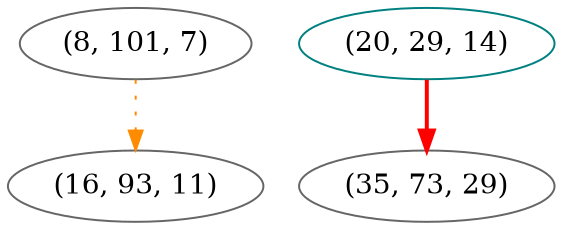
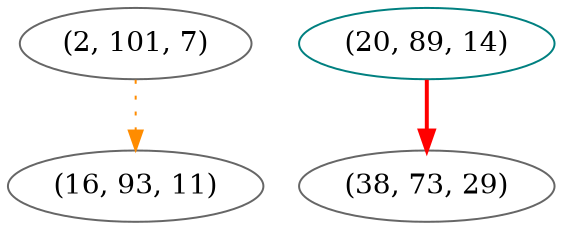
(136, 44) -> (136, 44)
(427, 44) -> (427, 44)
(427, 186) -> (427, 186)
